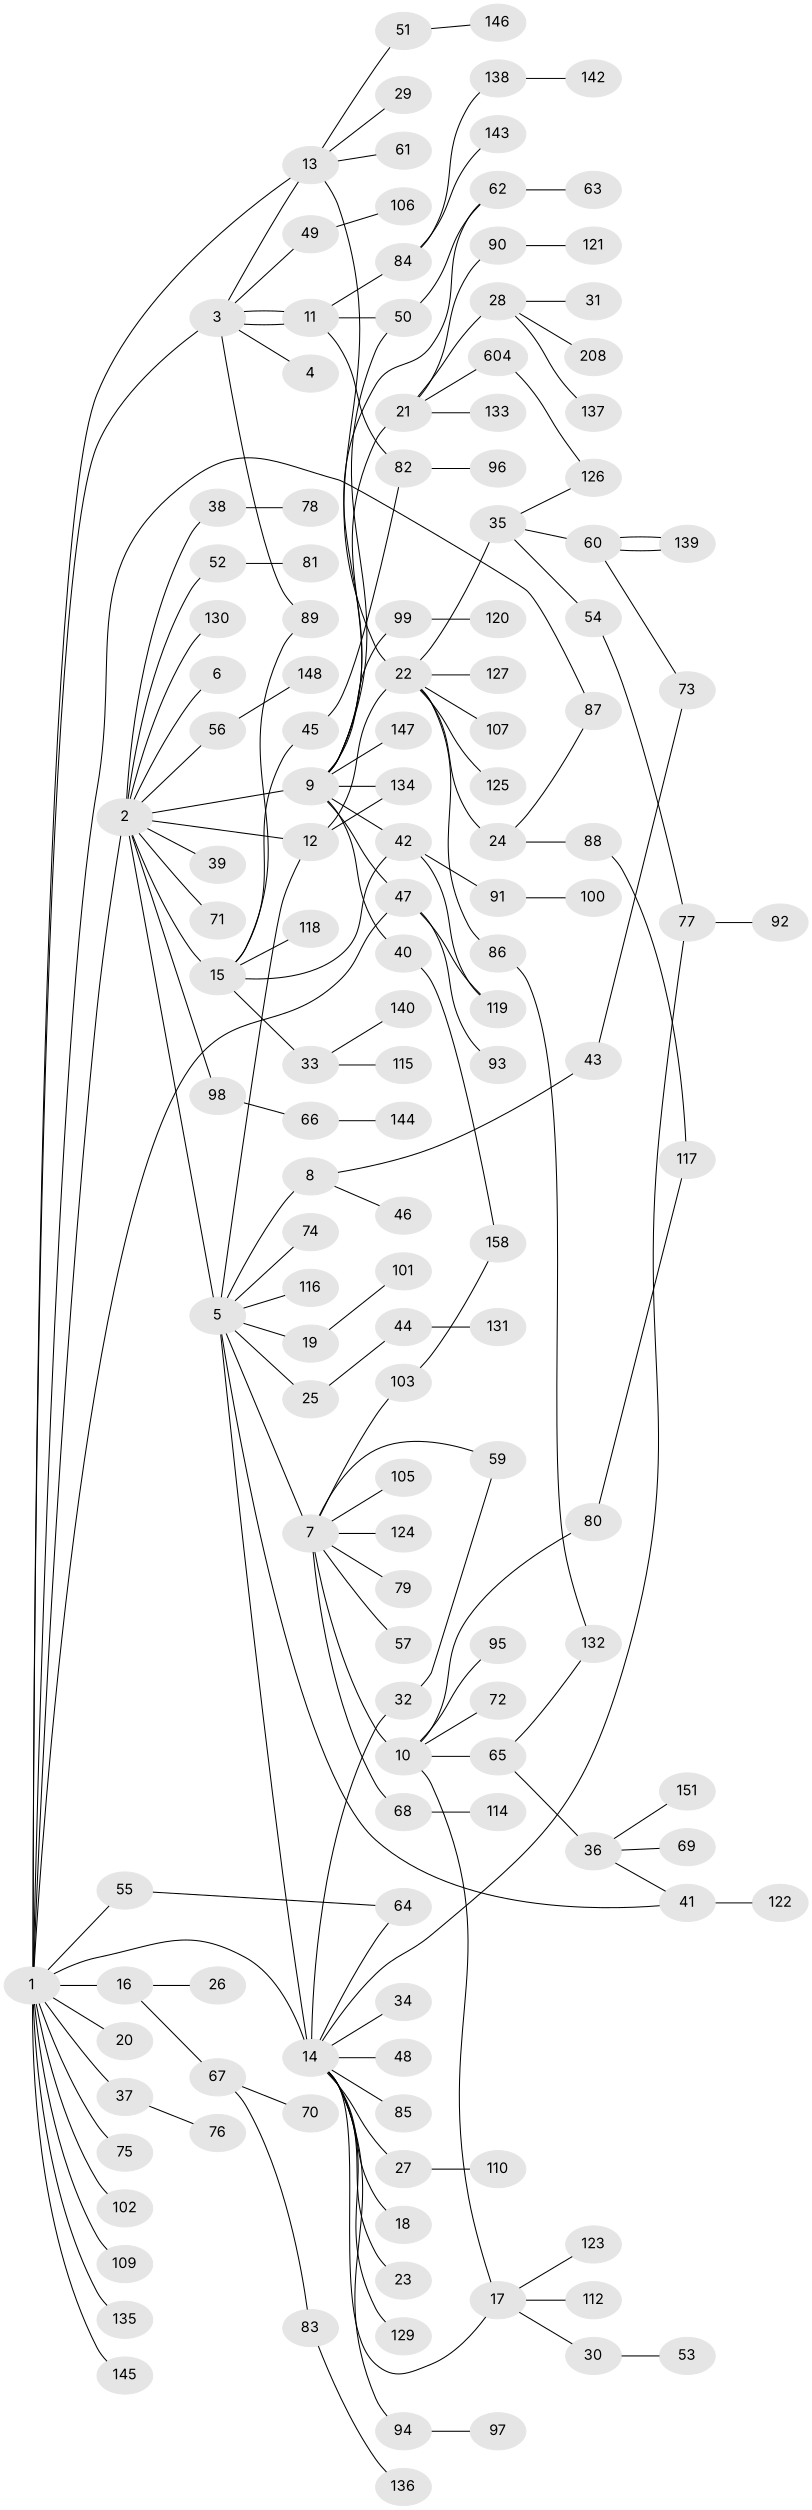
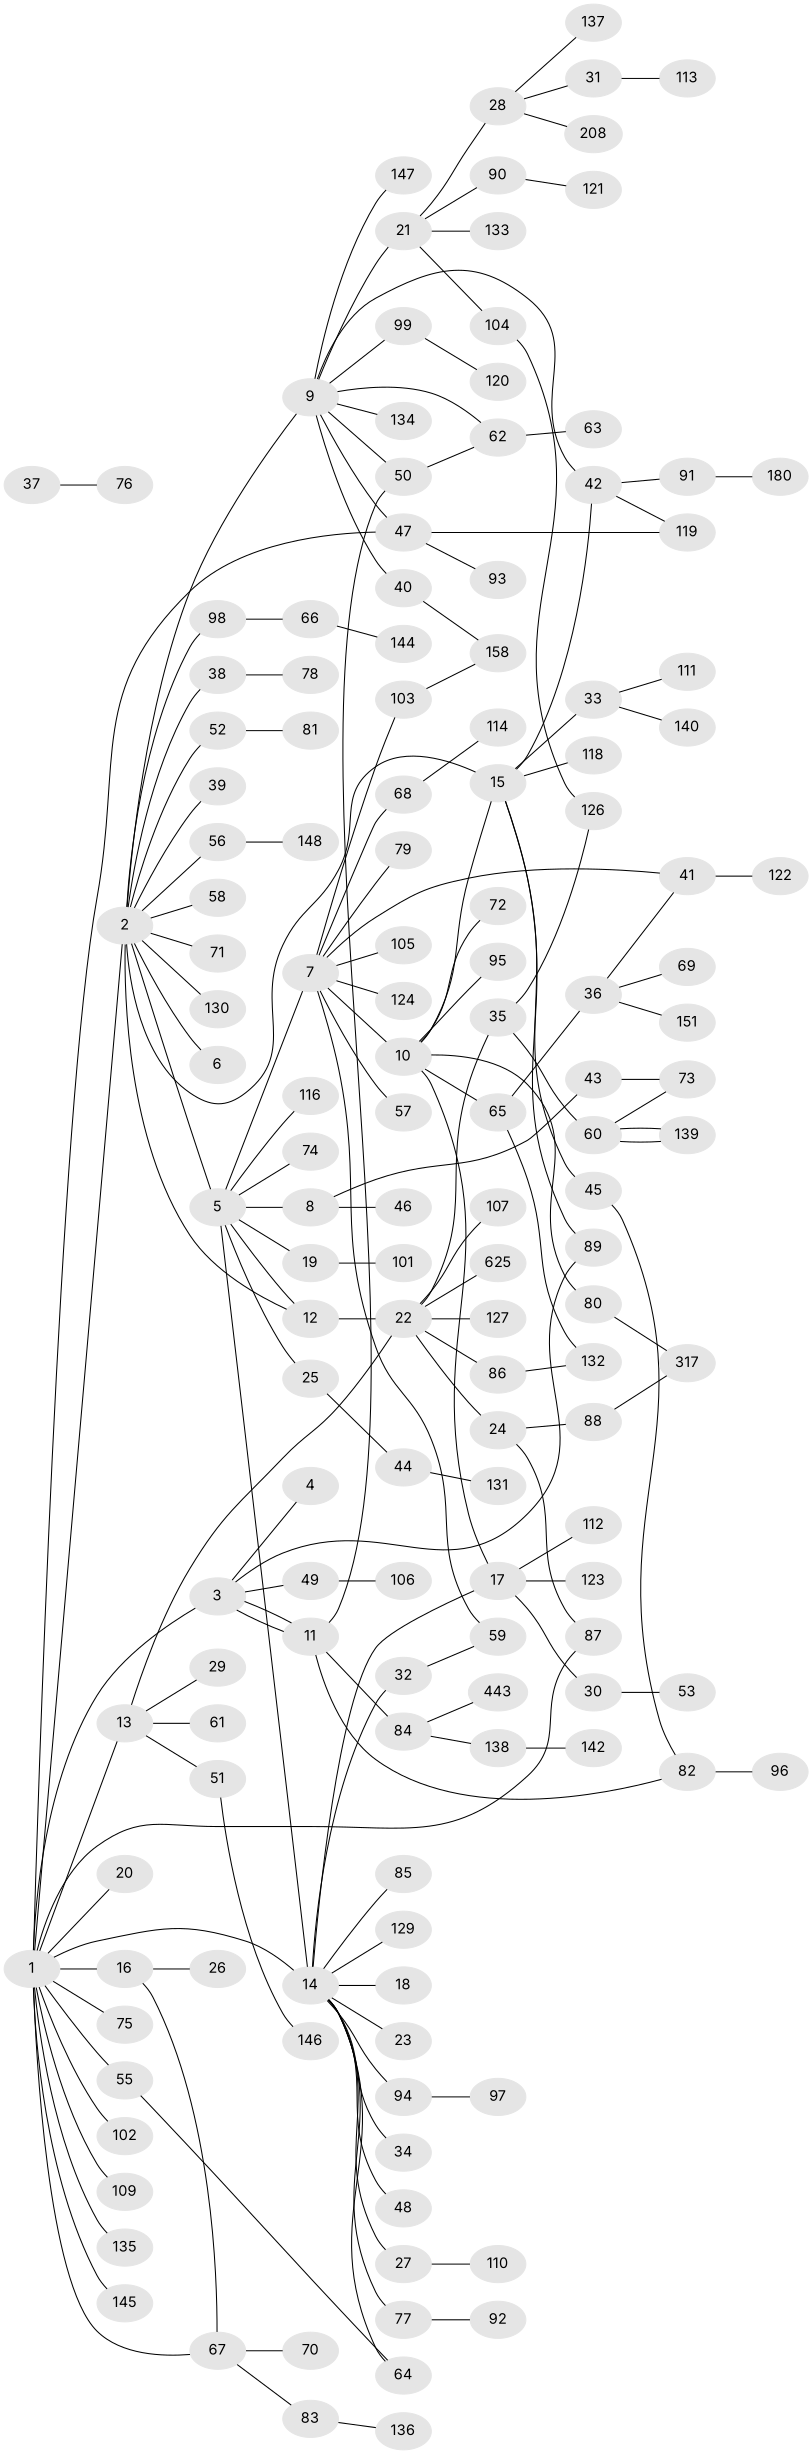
none -> (687, 78)
(498, 134) -> (498, 1692)
(262, 240) -> none
(498, 357) -> (498, 326)
(594, 618) -> none
(498, 786) -> (498, 1263)
(351, 818) -> none
none -> (218, 898)
(594, 898) -> (780, 477)
none -> (459, 924)
(403, 1065) -> (687, 672)
(687, 1160) -> (687, 1363)
(318, 1738) -> (482, 876)
(76, 2043) -> (55, 2212)
